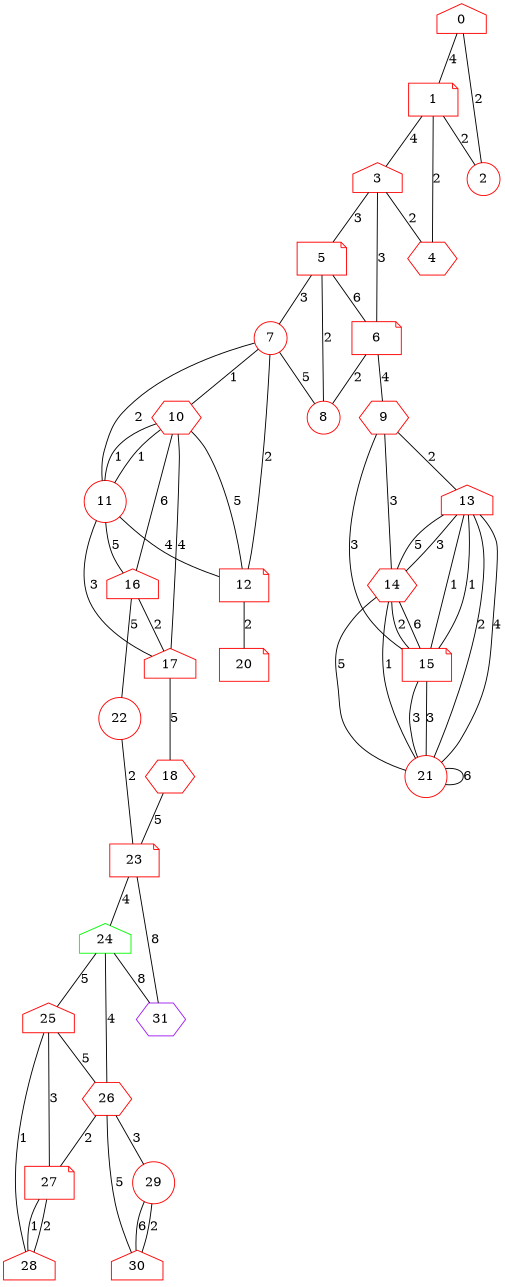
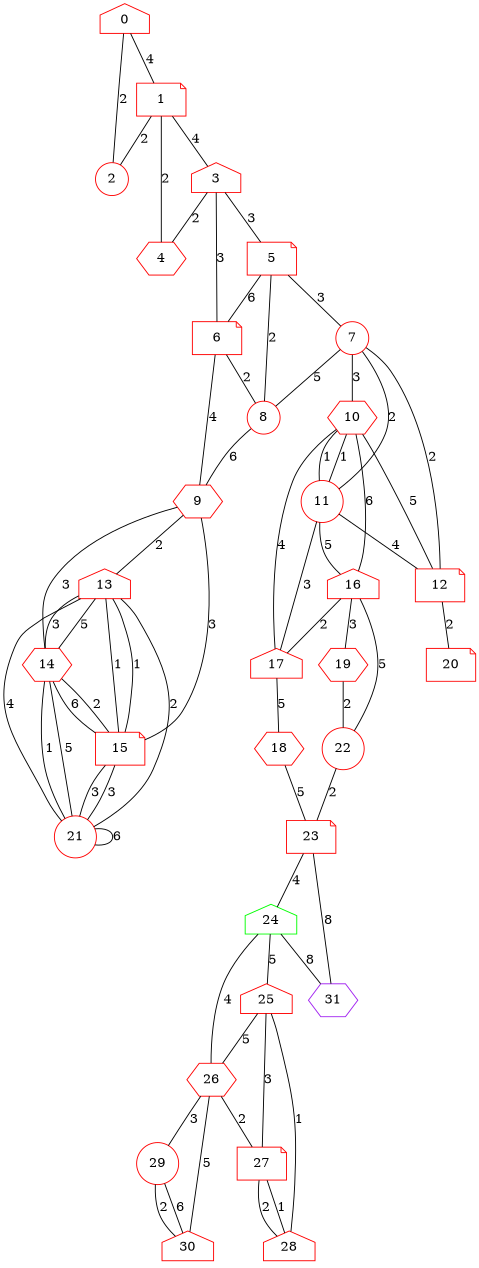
(234, 378) -> (357, 378)
none -> (226, 455)
none -> (343, 665)
